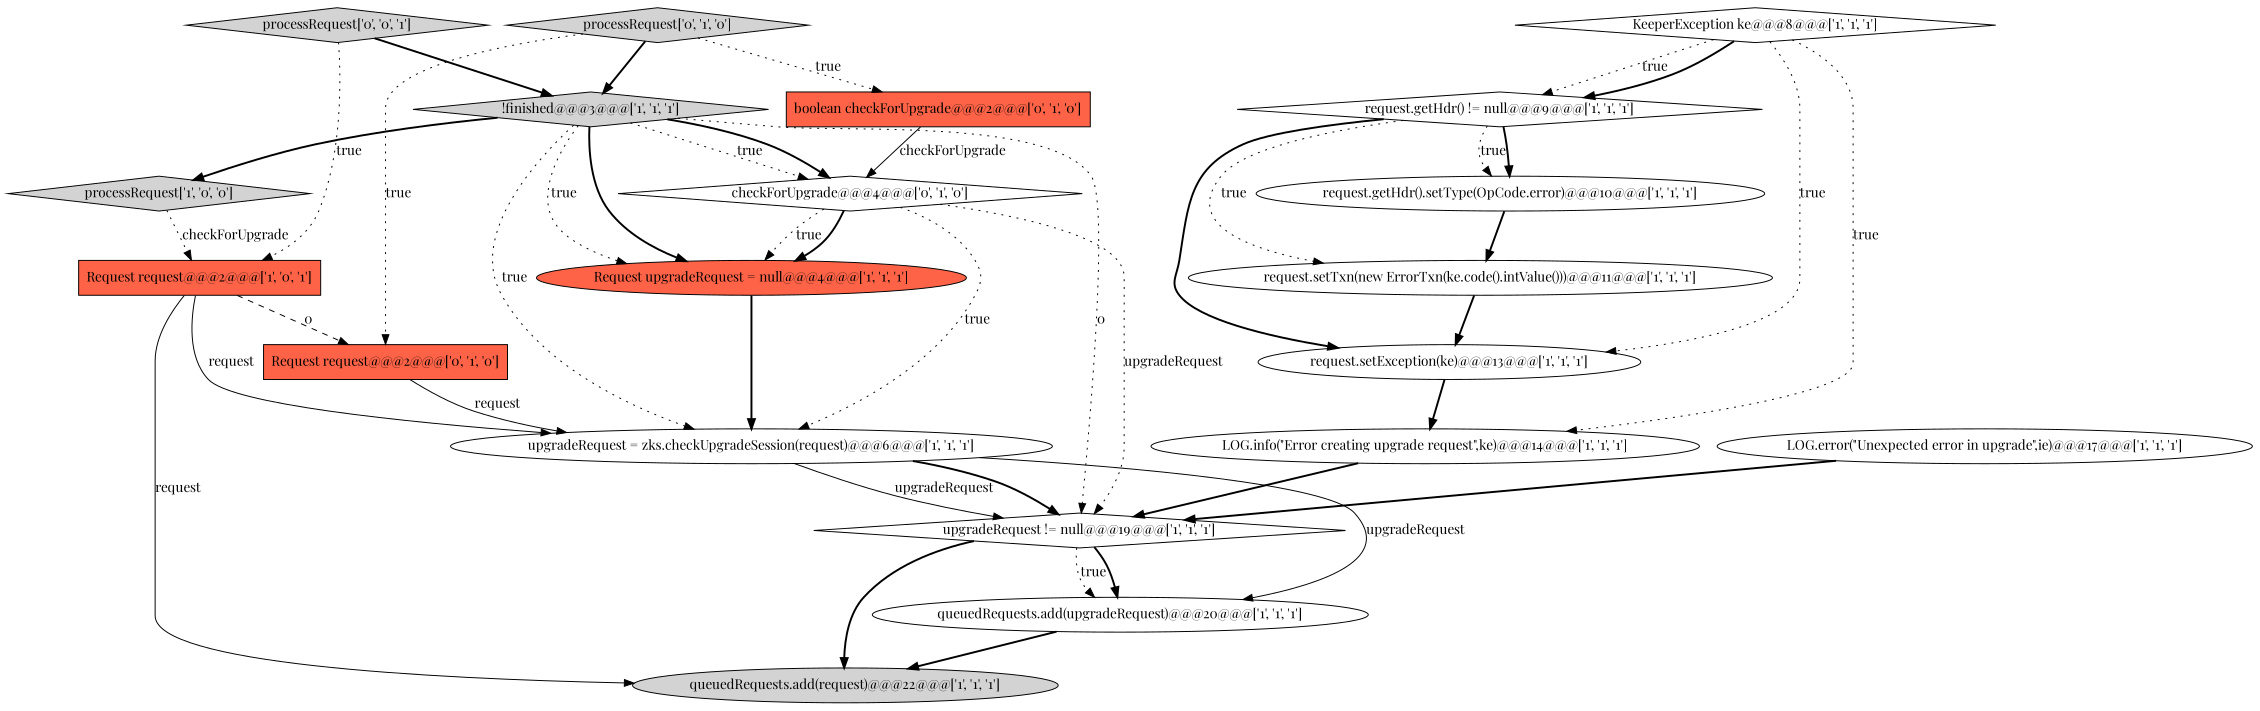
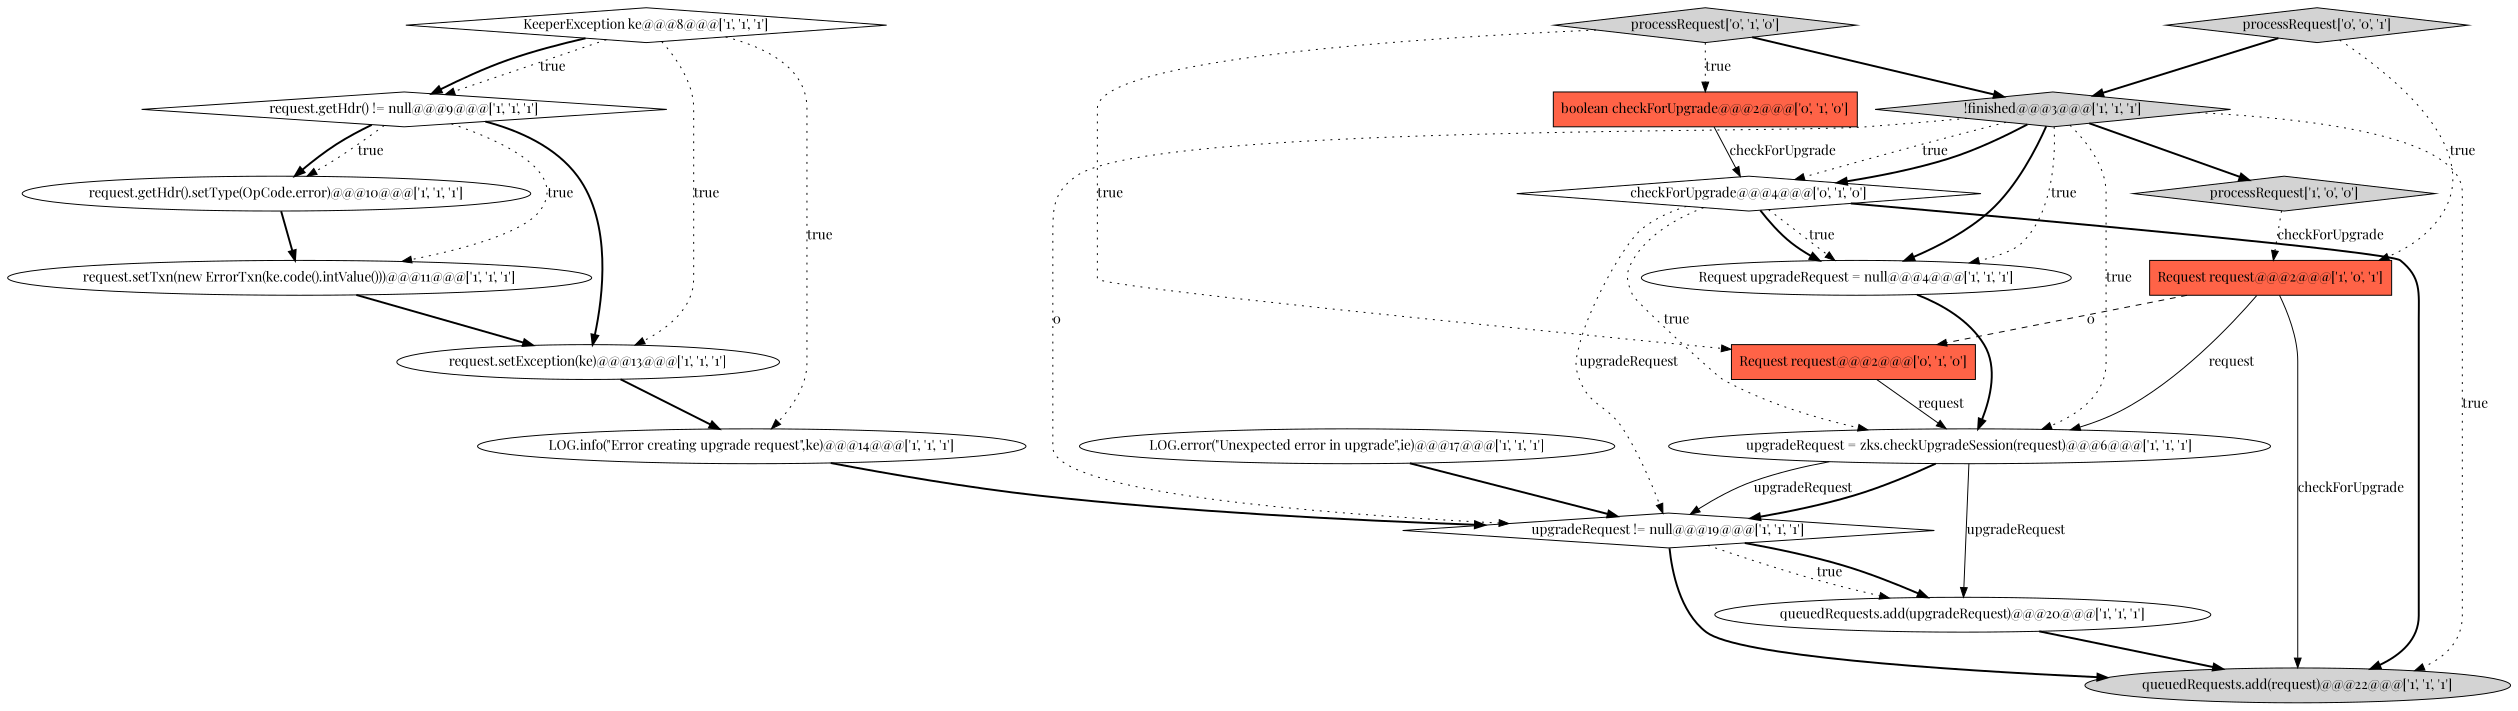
none -> (2339, 251)
(751, 278) -> (1856, 278)
none -> (2462, 293)
(178, 488) -> (2351, 488)
